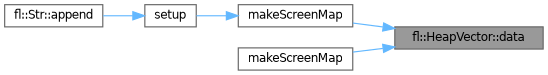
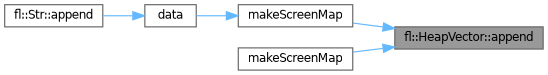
(171, 16) -> (171, 16)
(469, 38) -> (469, 38)
